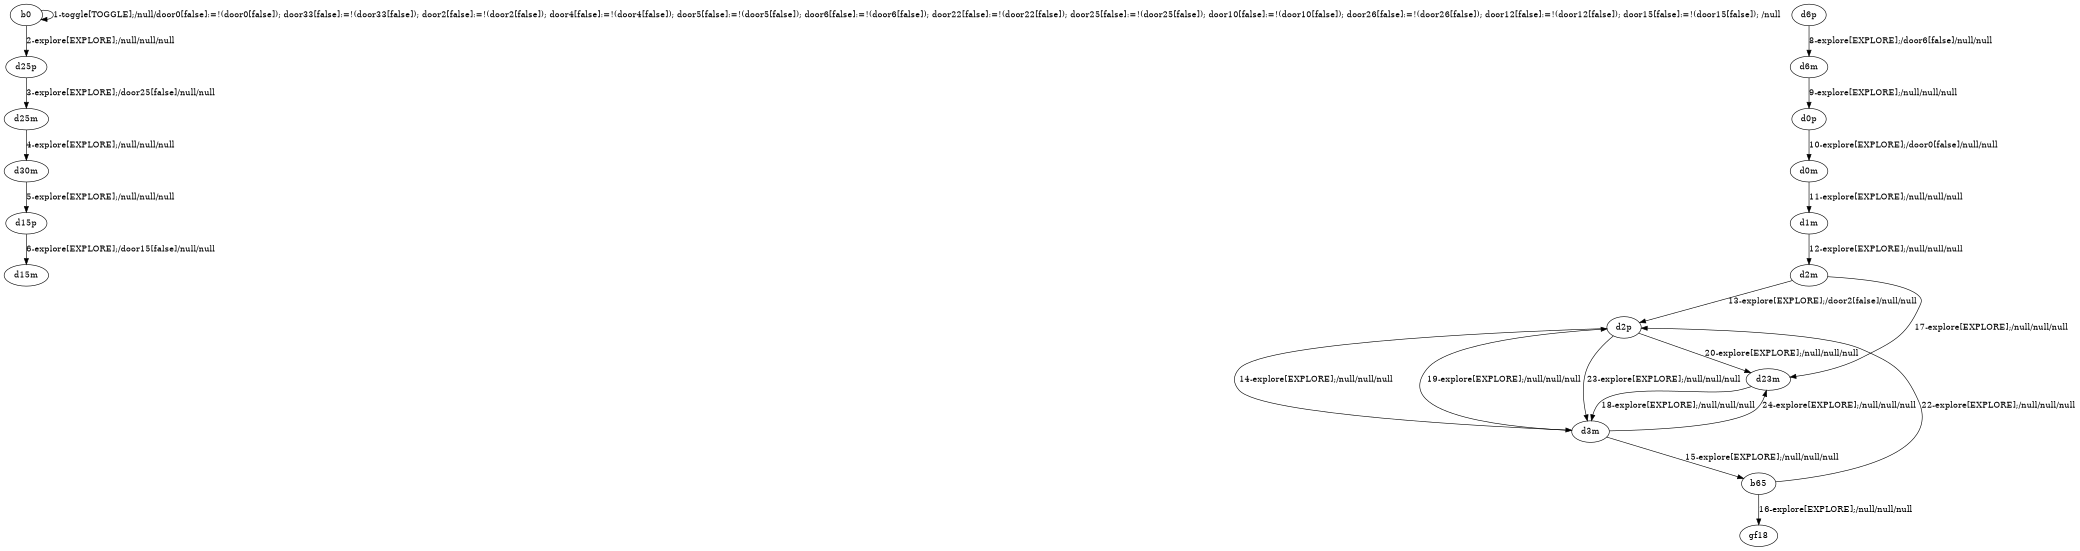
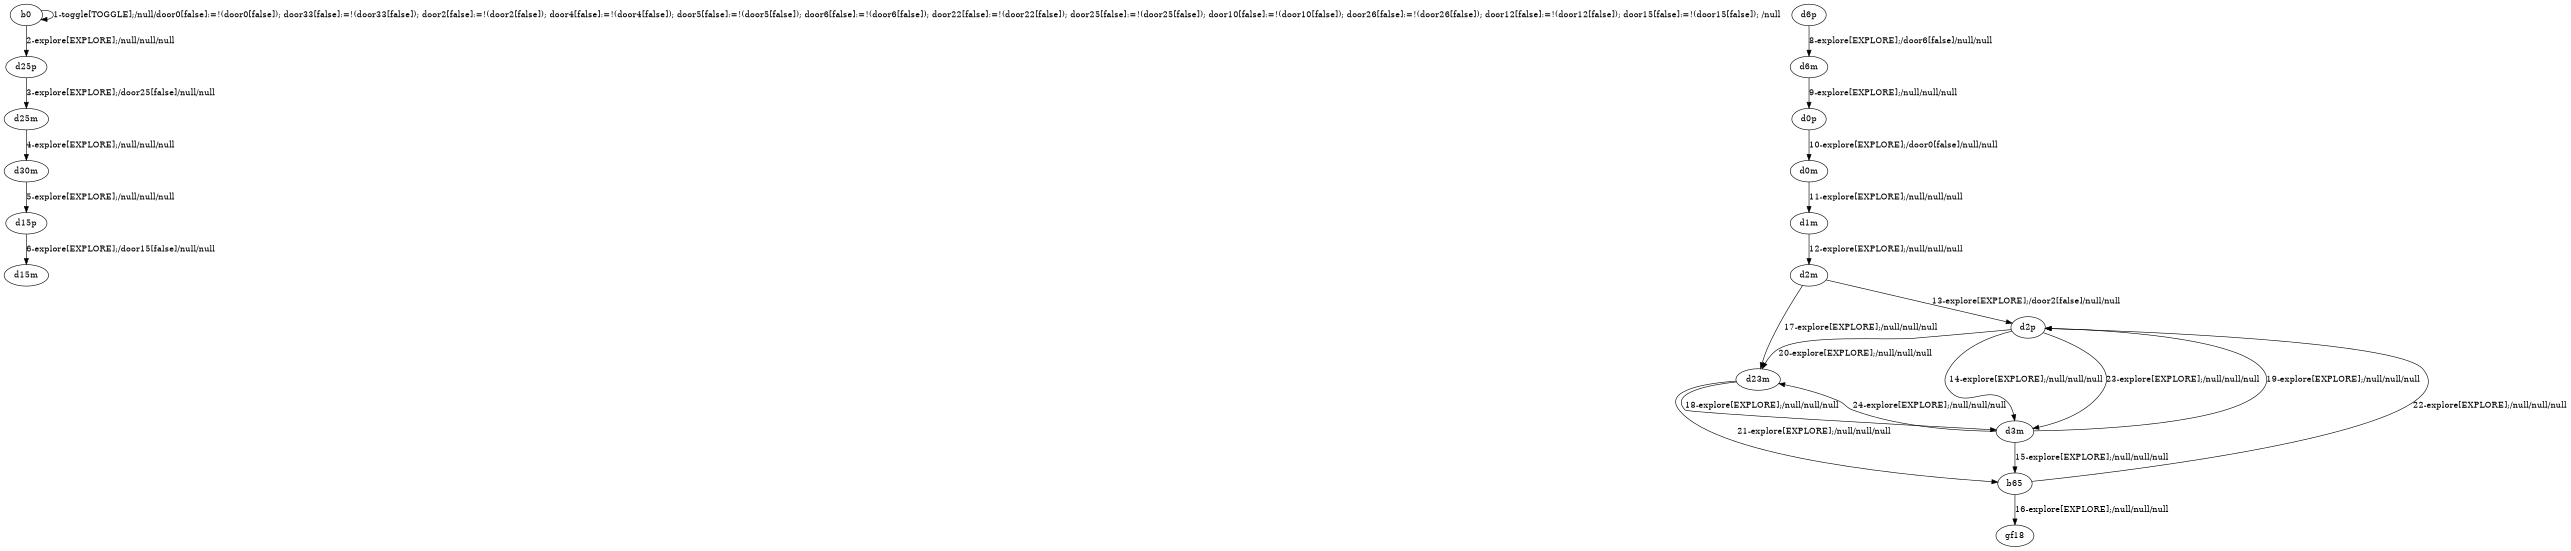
none -> (1793, 456)
